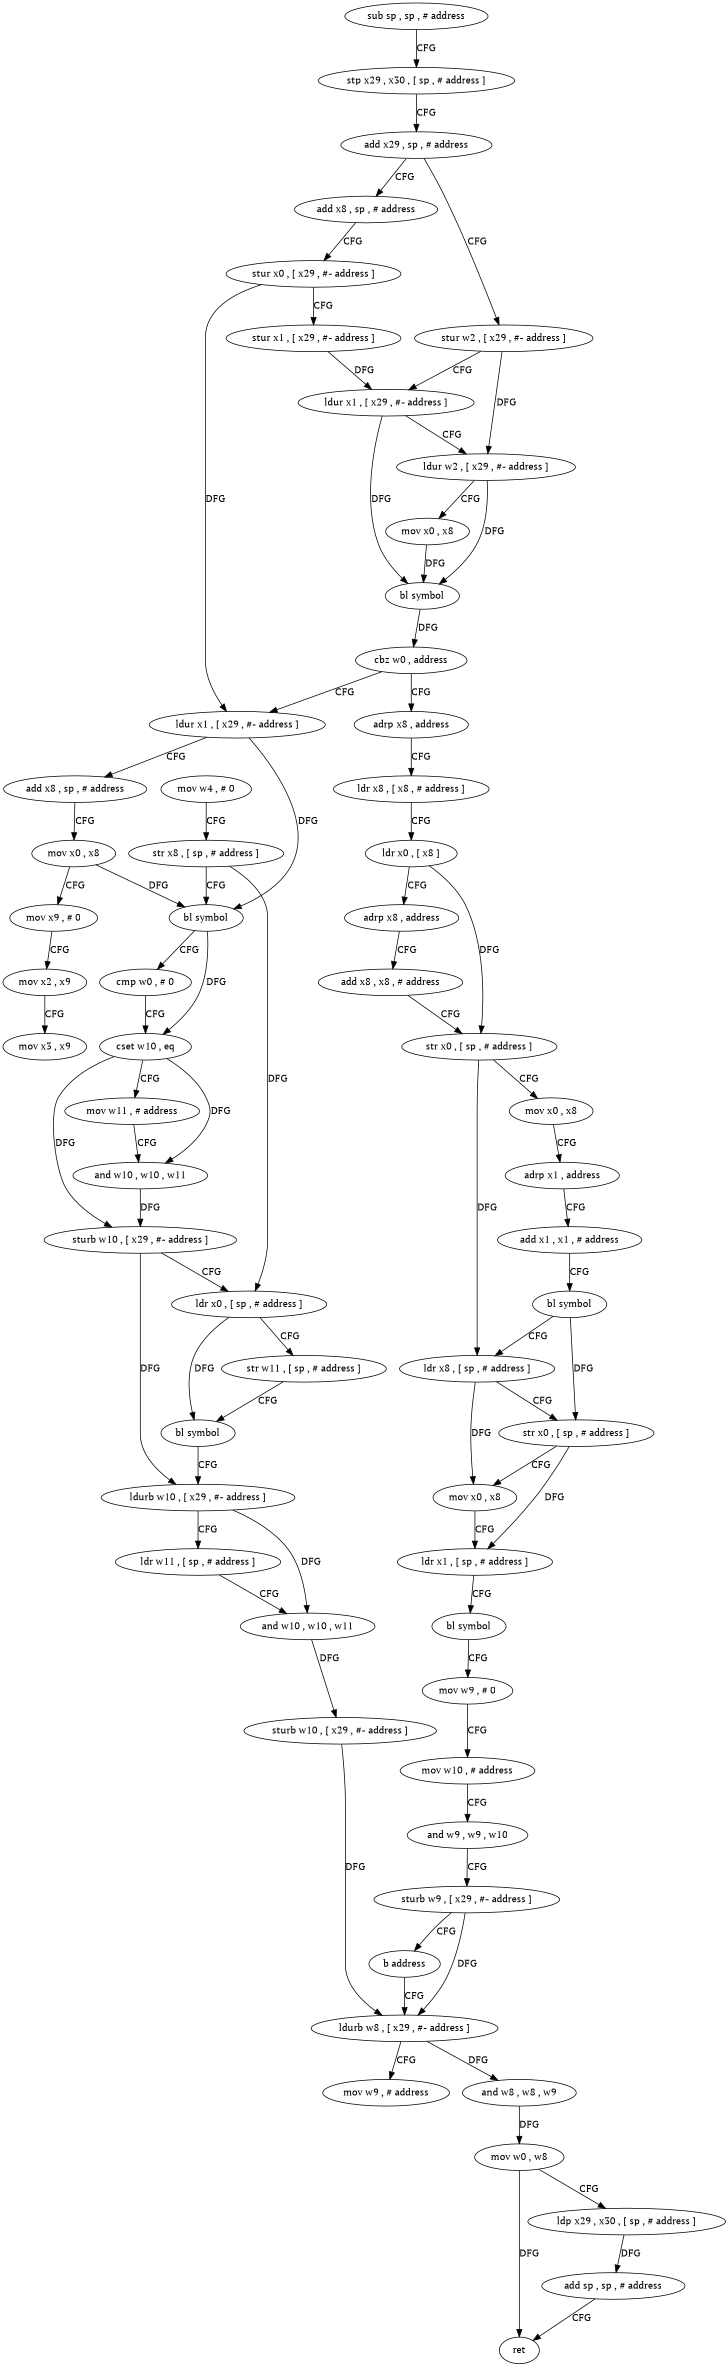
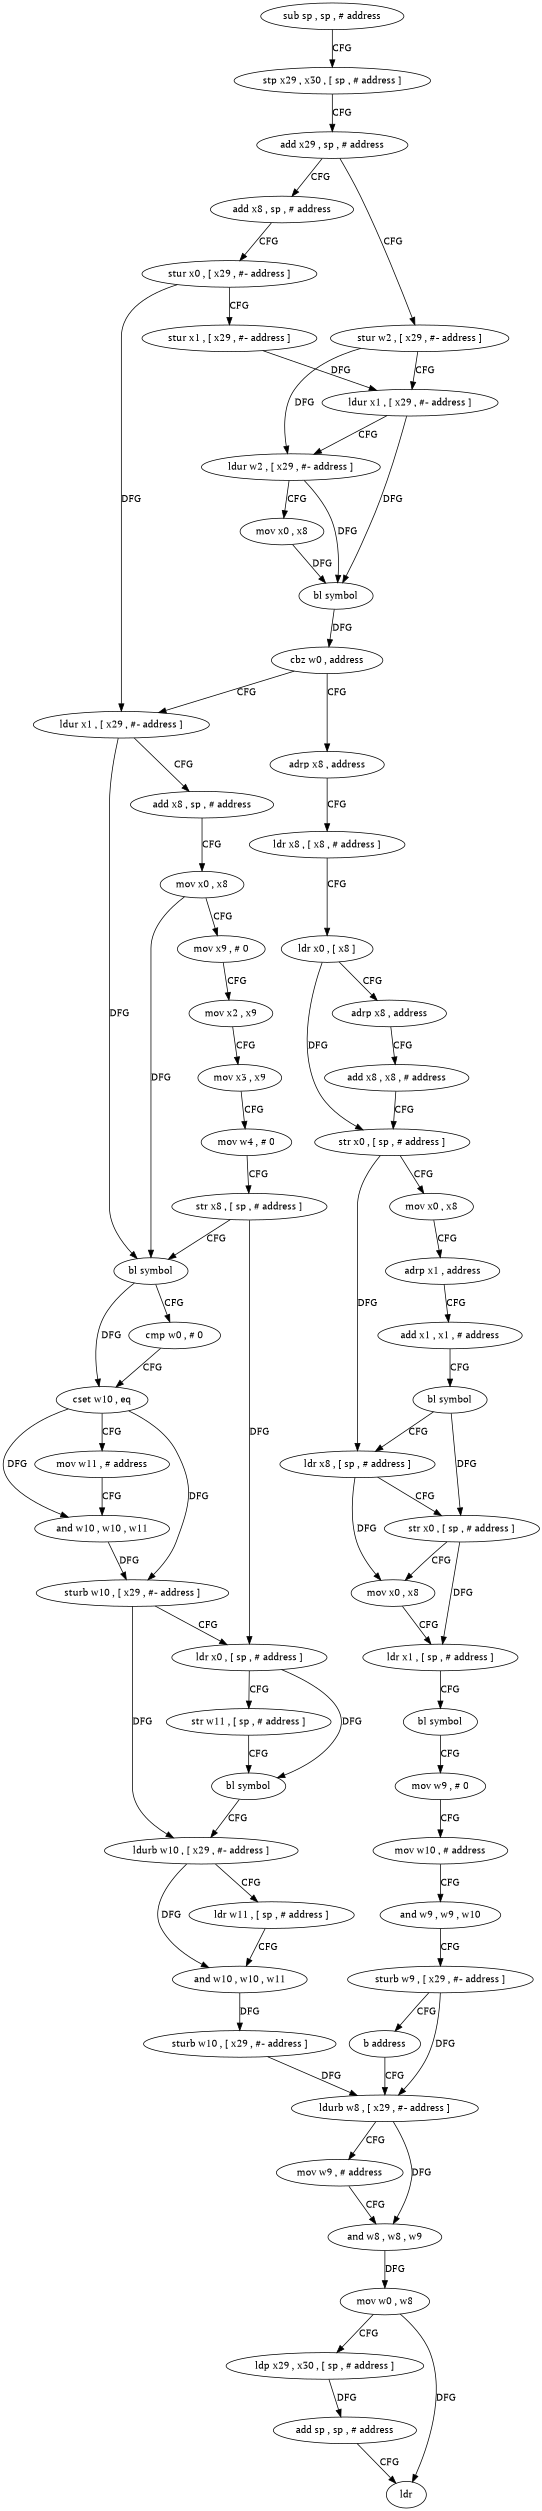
none -> (243, 1106)
none -> (360, 2202)
(519, 2350) -> (406, 2495)
